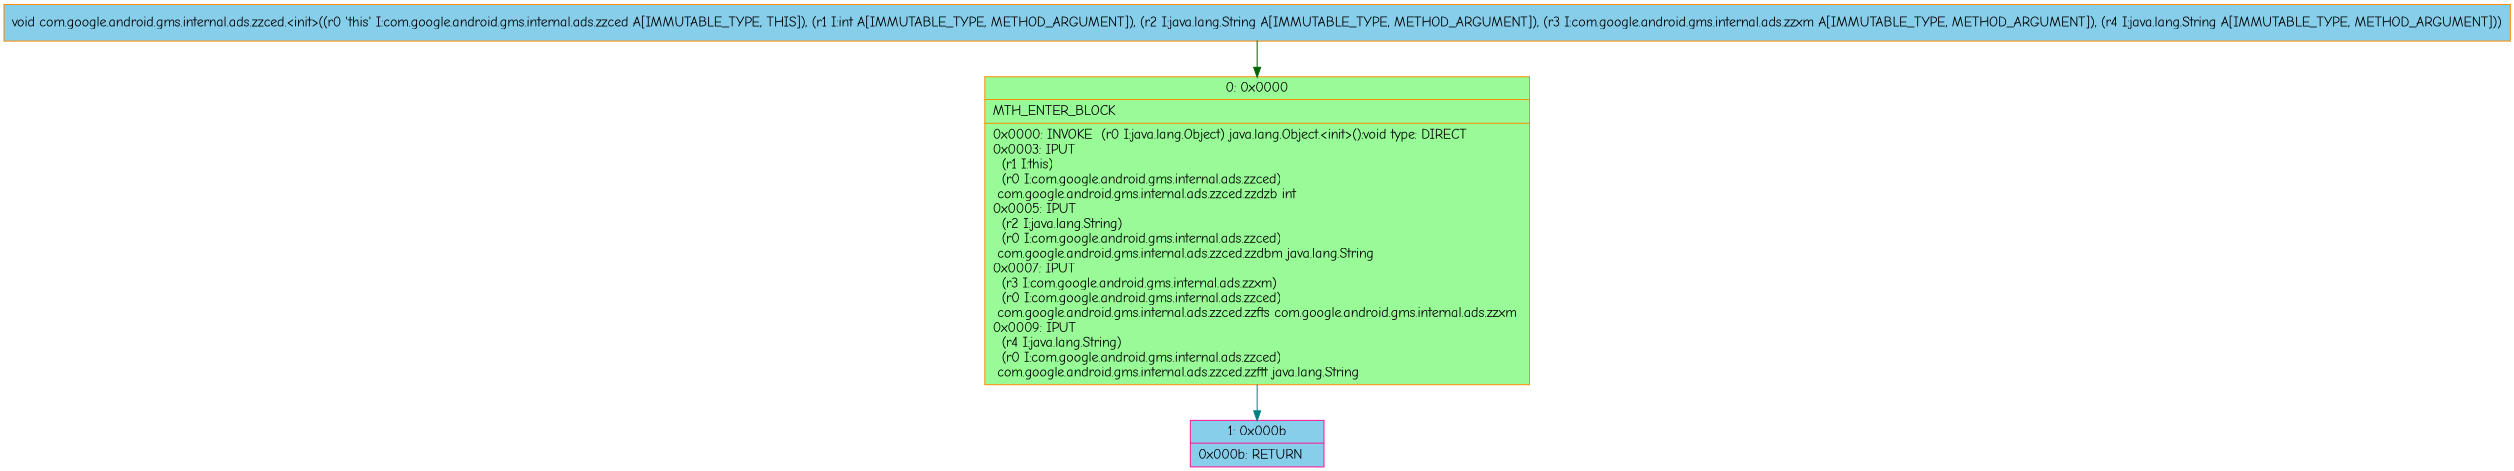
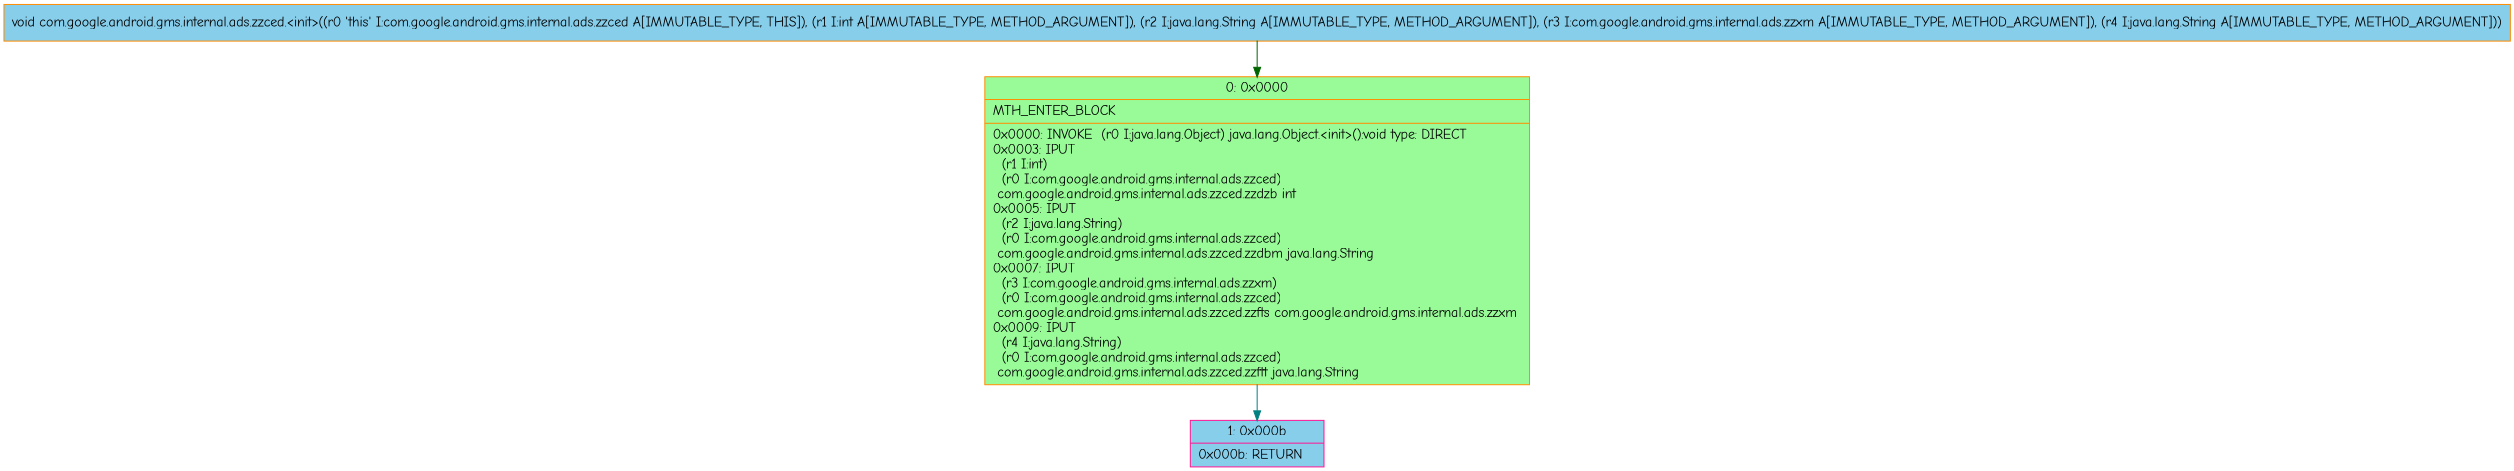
(1023, 164) -> (1020, 164)
